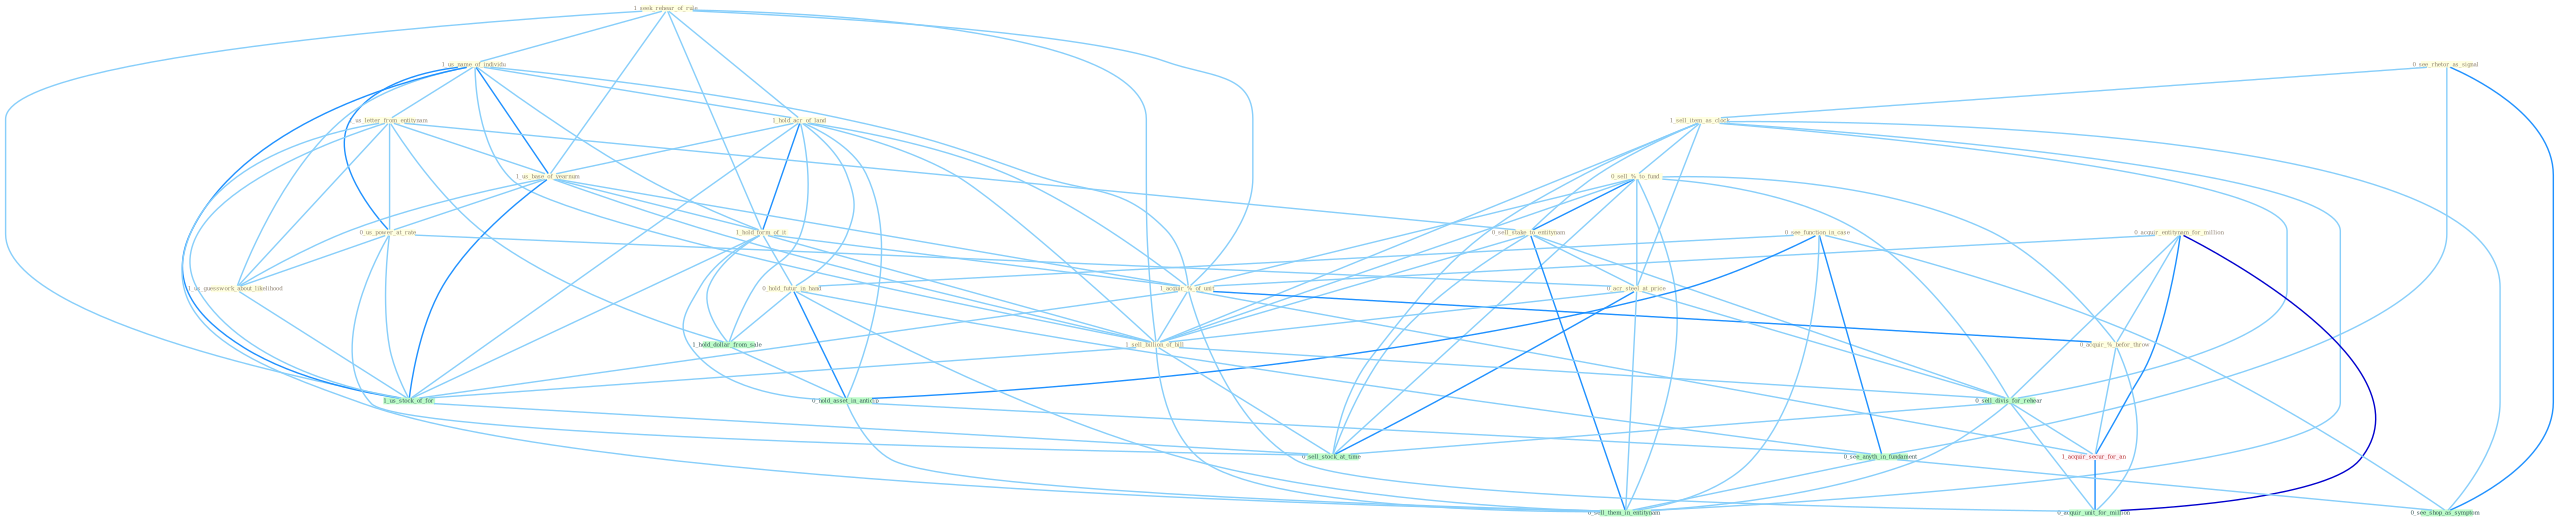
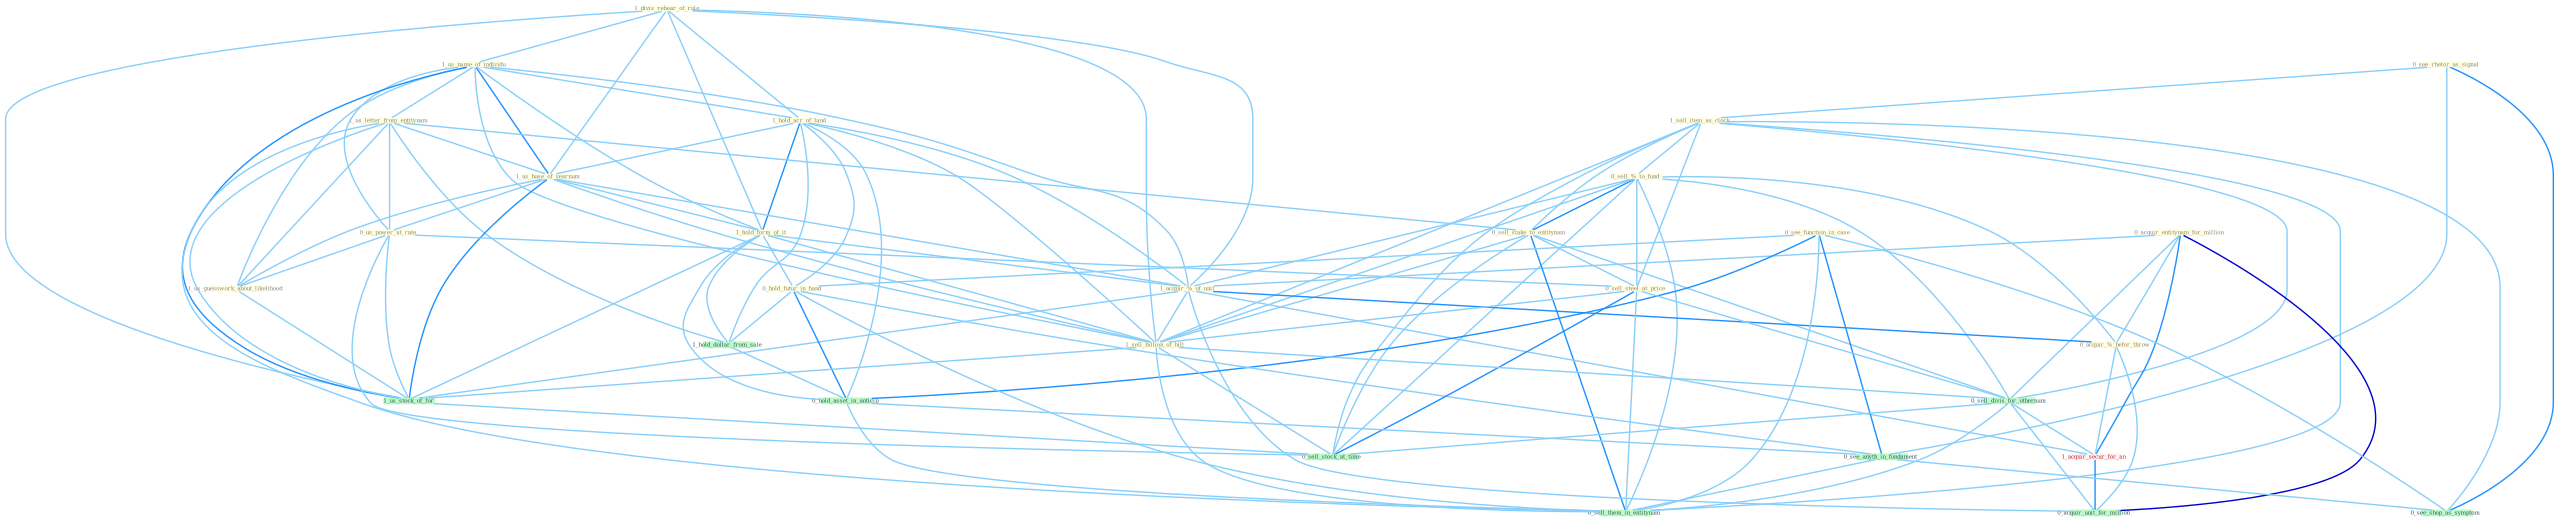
(667, 8) -> (667, 8)
(345, 149) -> (345, 149)
(605, 261) -> none
(1637, 289) -> (1637, 289)
(2010, 401) -> (2010, 401)
